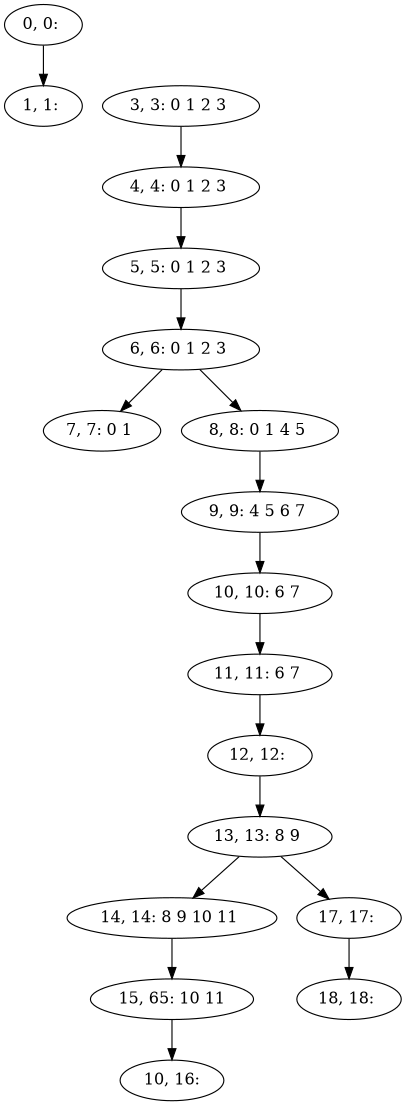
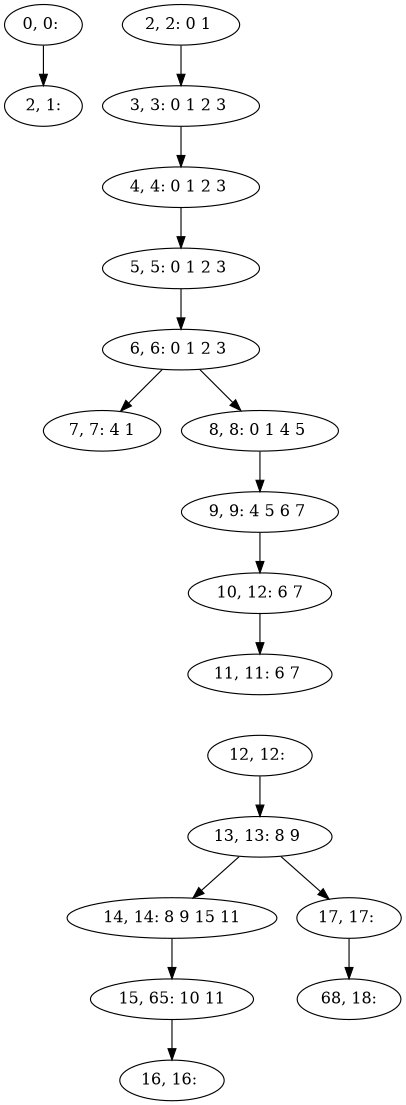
none -> (181, 25)
(43, 106) -> (43, 106)
(102, 431) -> (102, 431)
(260, 593) -> (260, 593)
(260, 709) -> none
(172, 918) -> (172, 918)
(349, 999) -> (349, 999)
(172, 1080) -> (172, 1080)
